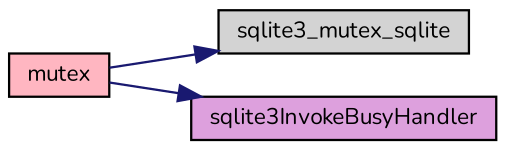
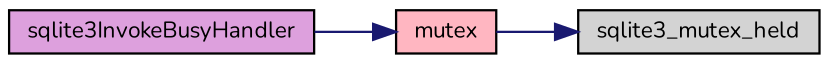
(344, 32) -> (699, 32)
(144, 88) -> (344, 32)
